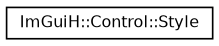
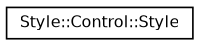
(110, 23) -> (100, 23)
